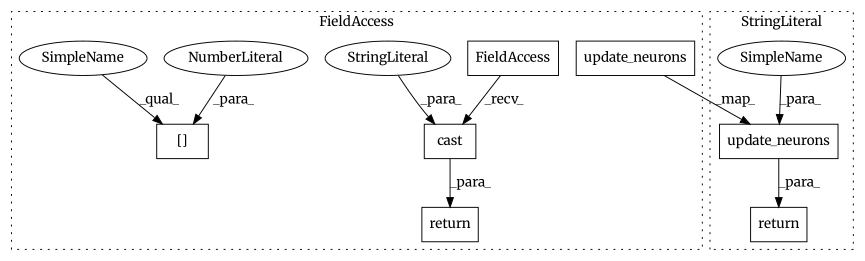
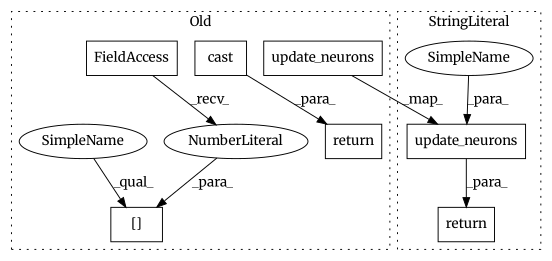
(357, 22) -> (201, 22)
(388, 58) -> none
(485, 96) -> (181, 97)
